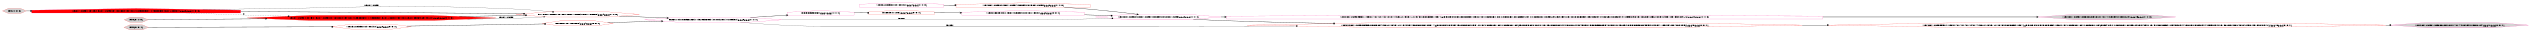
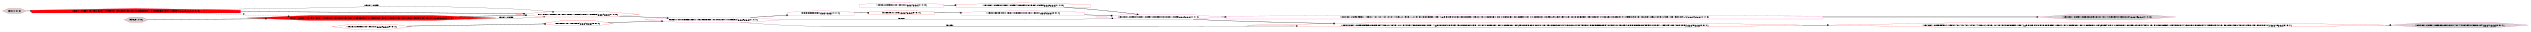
(136, 27) -> none
